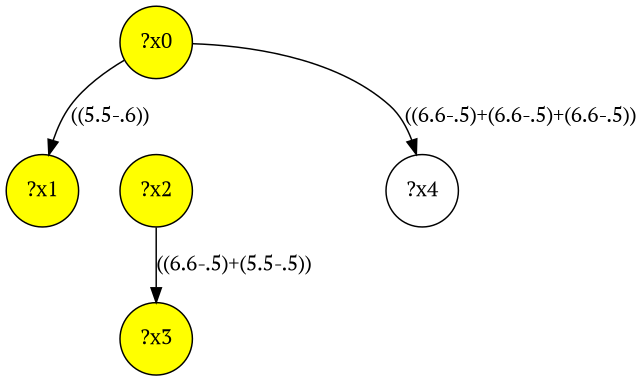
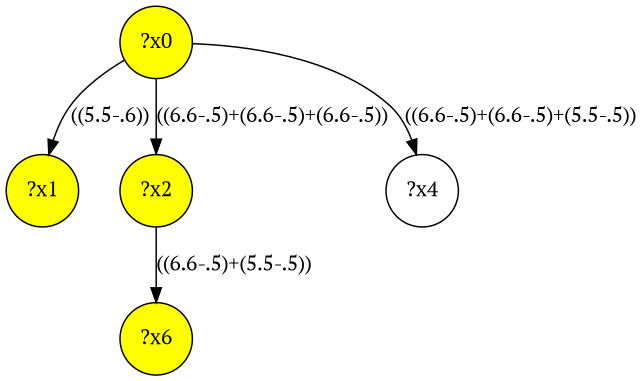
none -> (156, 109)
(520, 117) -> (520, 117)
(156, 339) -> (156, 339)
